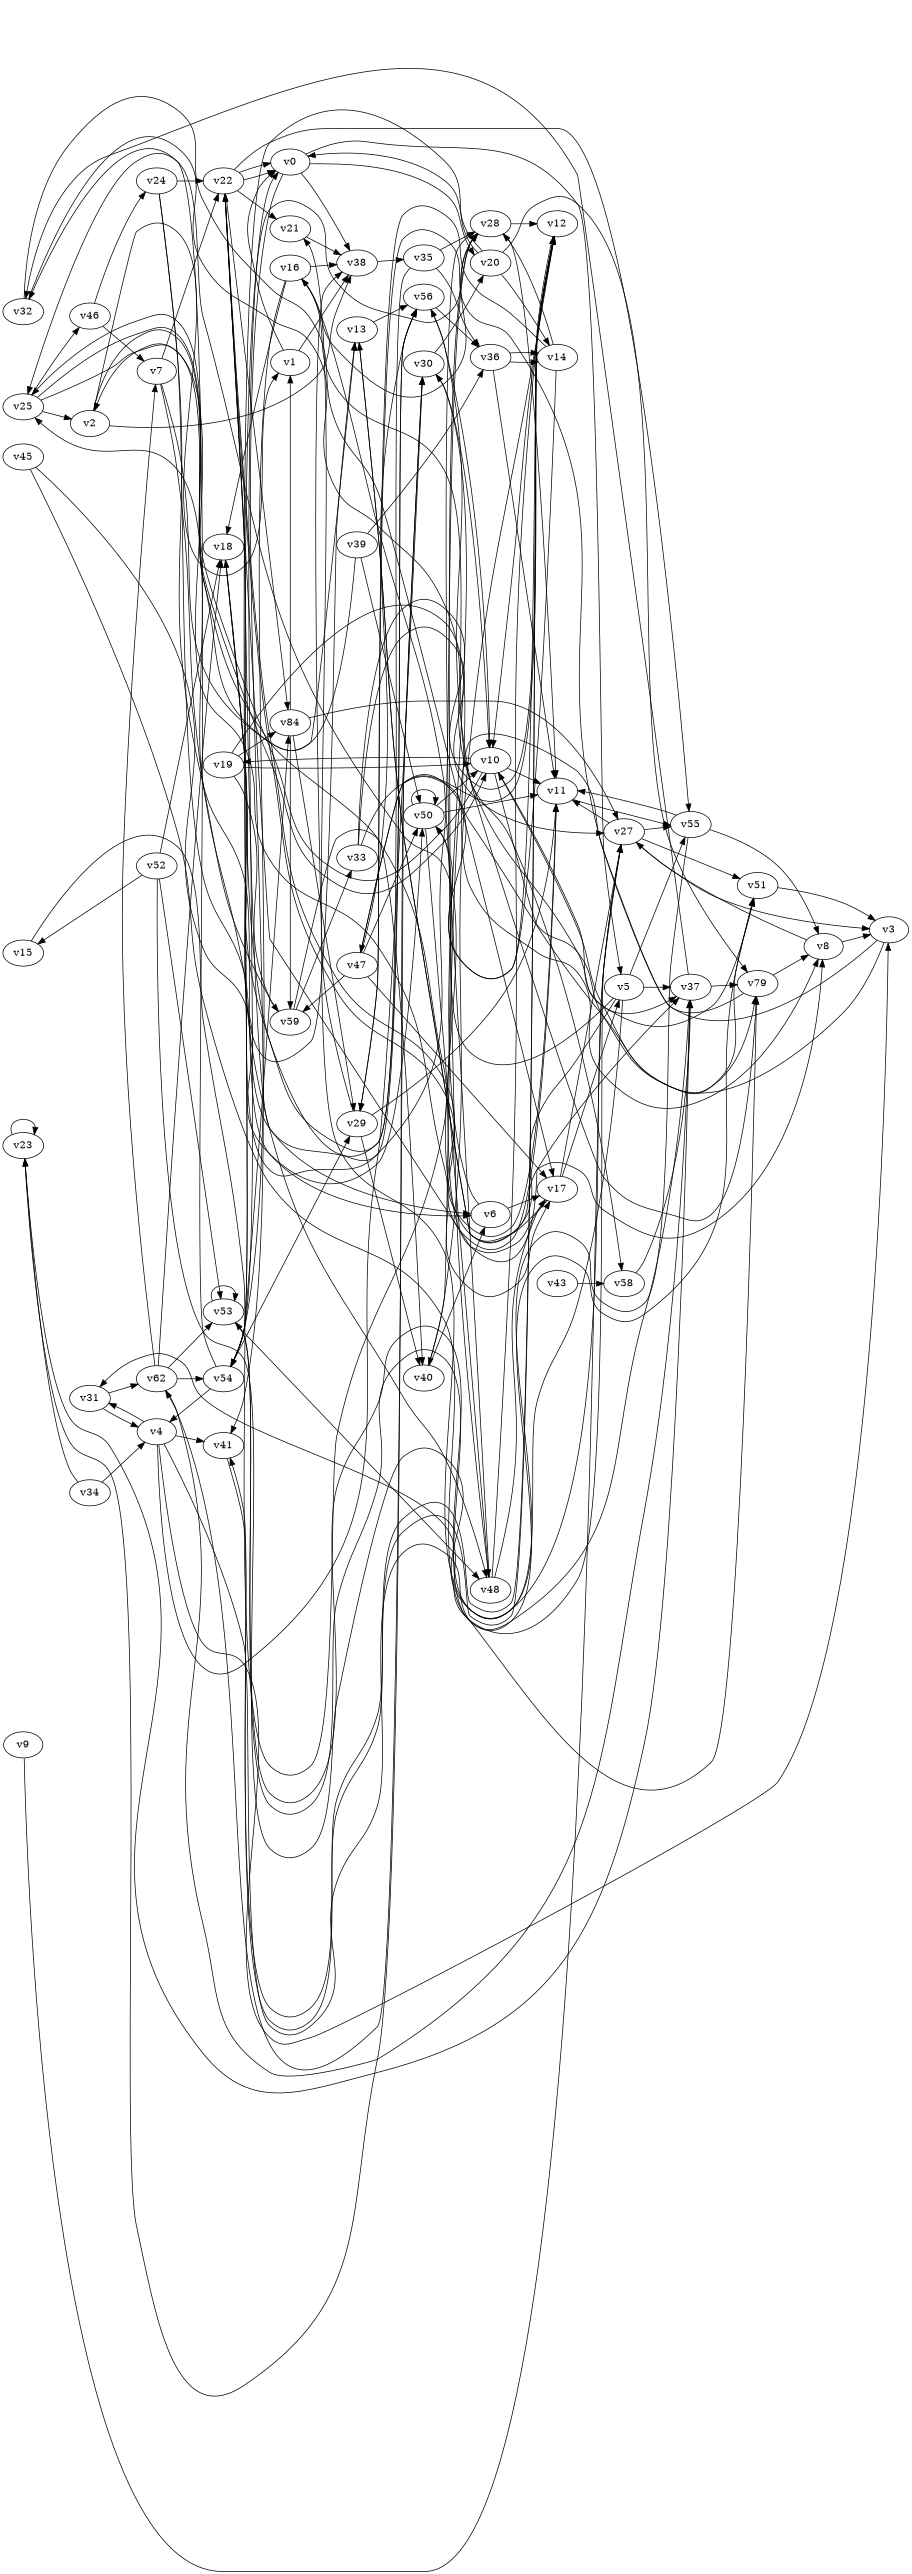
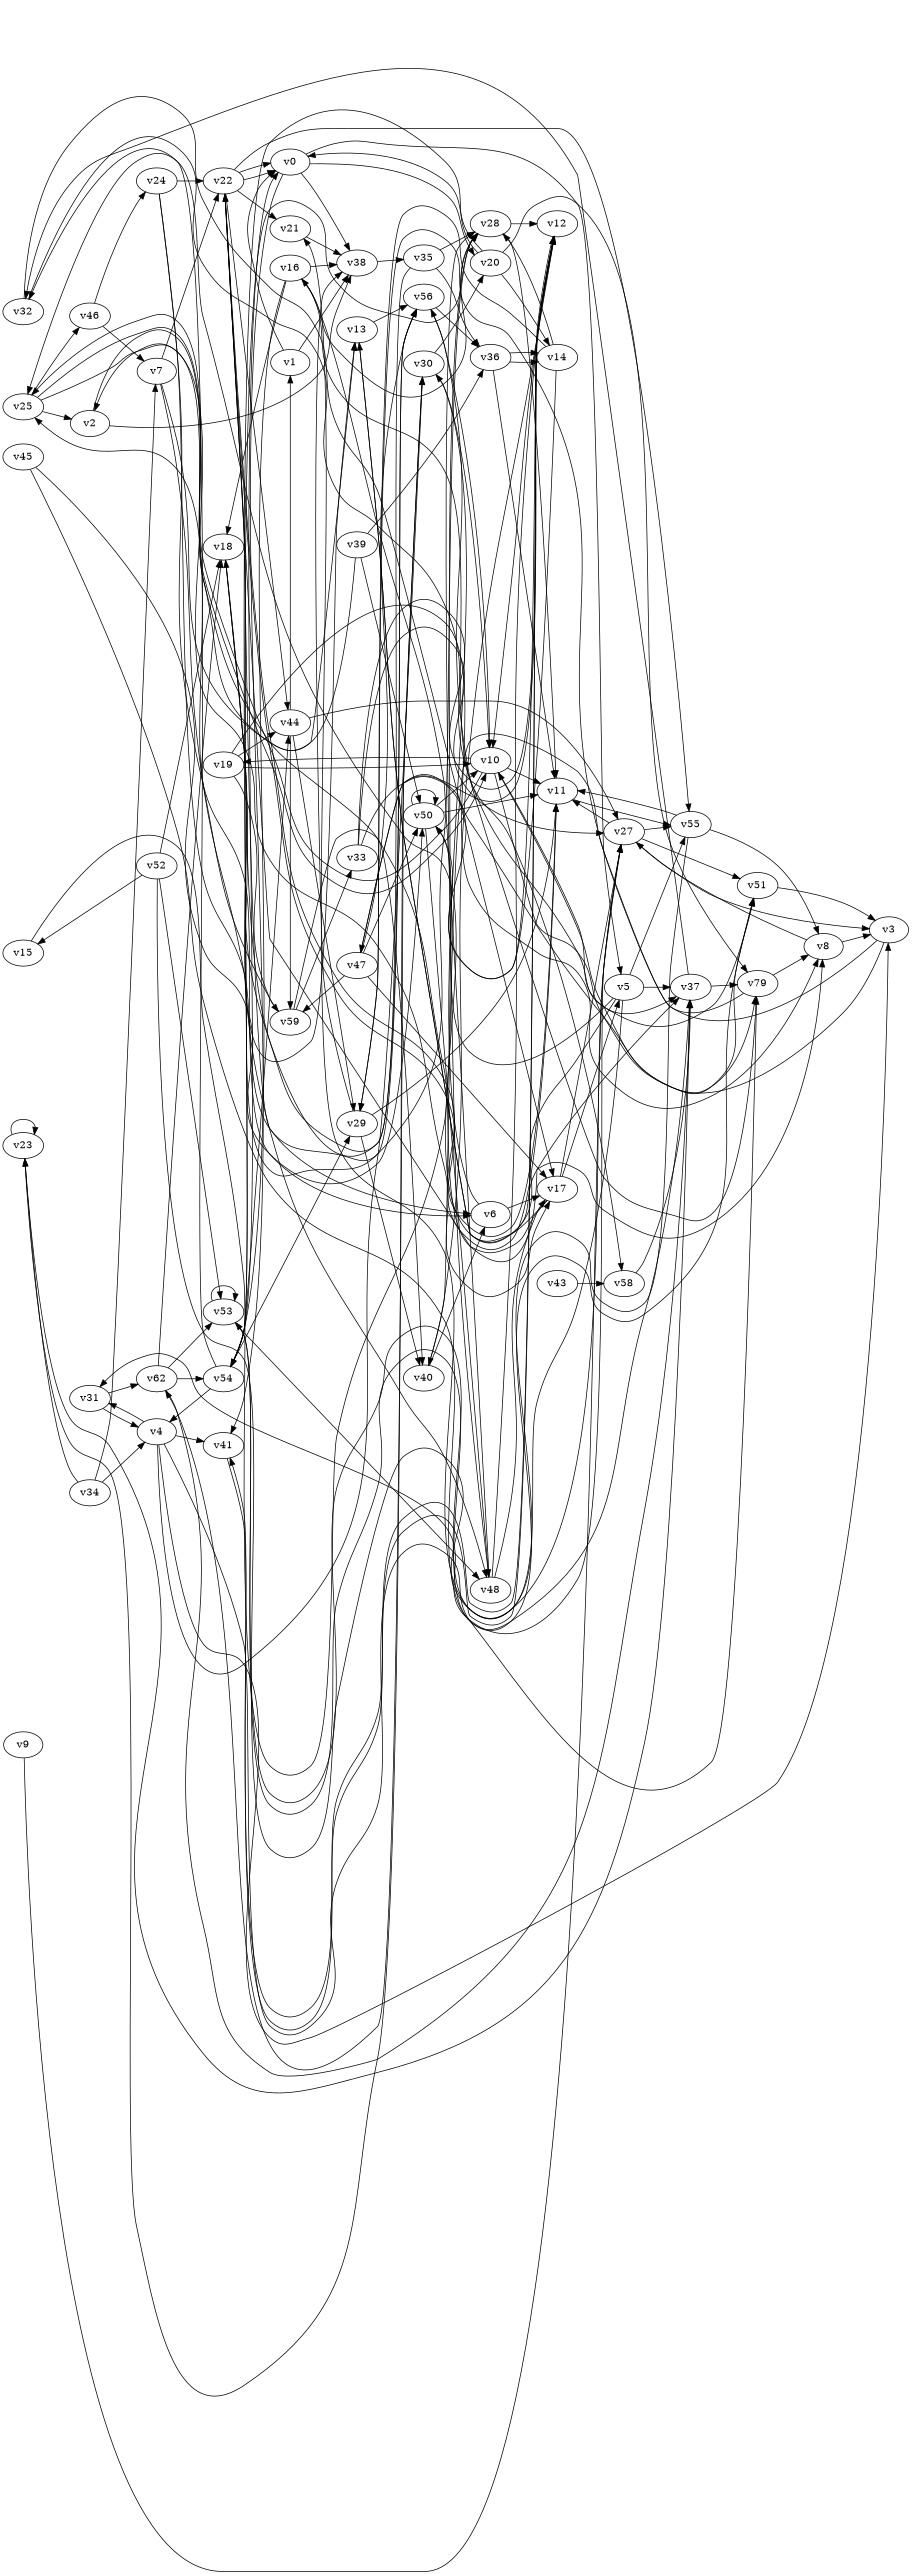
(190, 404) -> none
(290, 723) -> (290, 723)
(123, 879) -> (133, 937)
